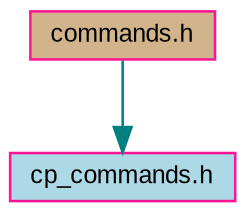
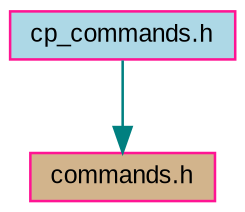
(123, 93) -> (123, 93)
